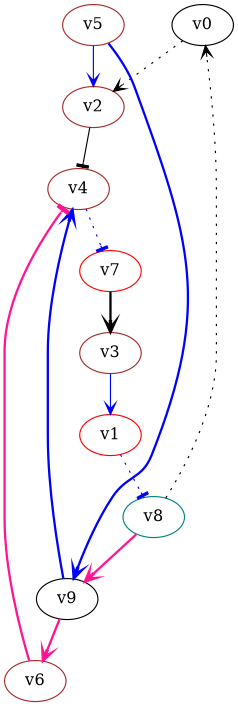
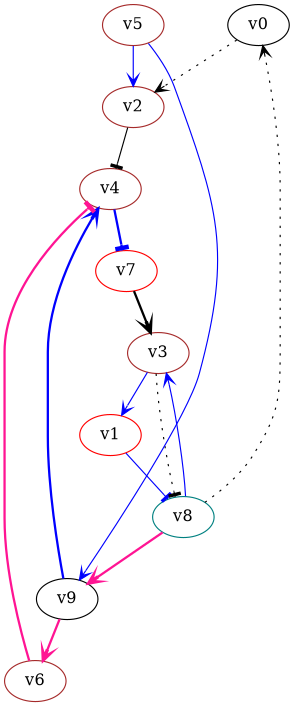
(93, 227) -> (118, 227)
(188, 313) -> (212, 316)
none -> (163, 433)
none -> (179, 440)
(130, 472) -> (141, 470)
